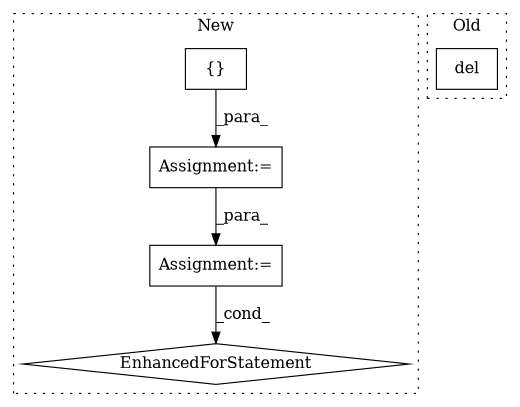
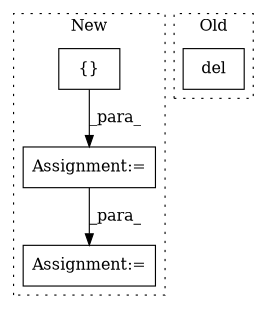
(216, 364) -> none
